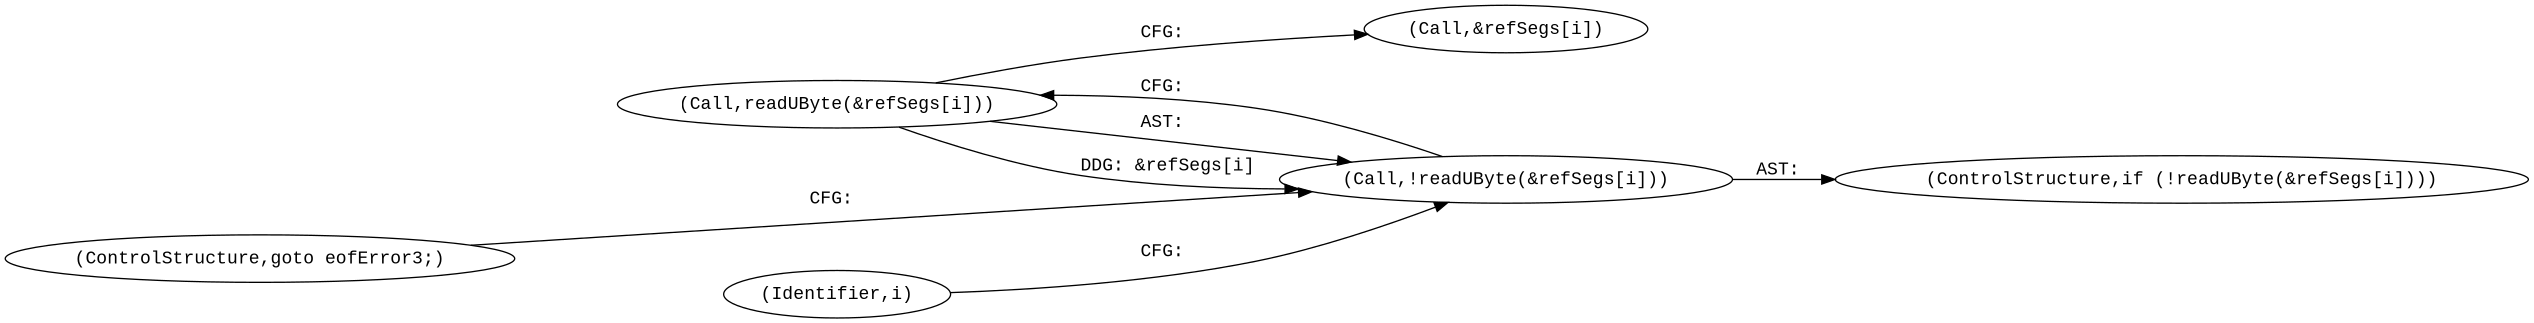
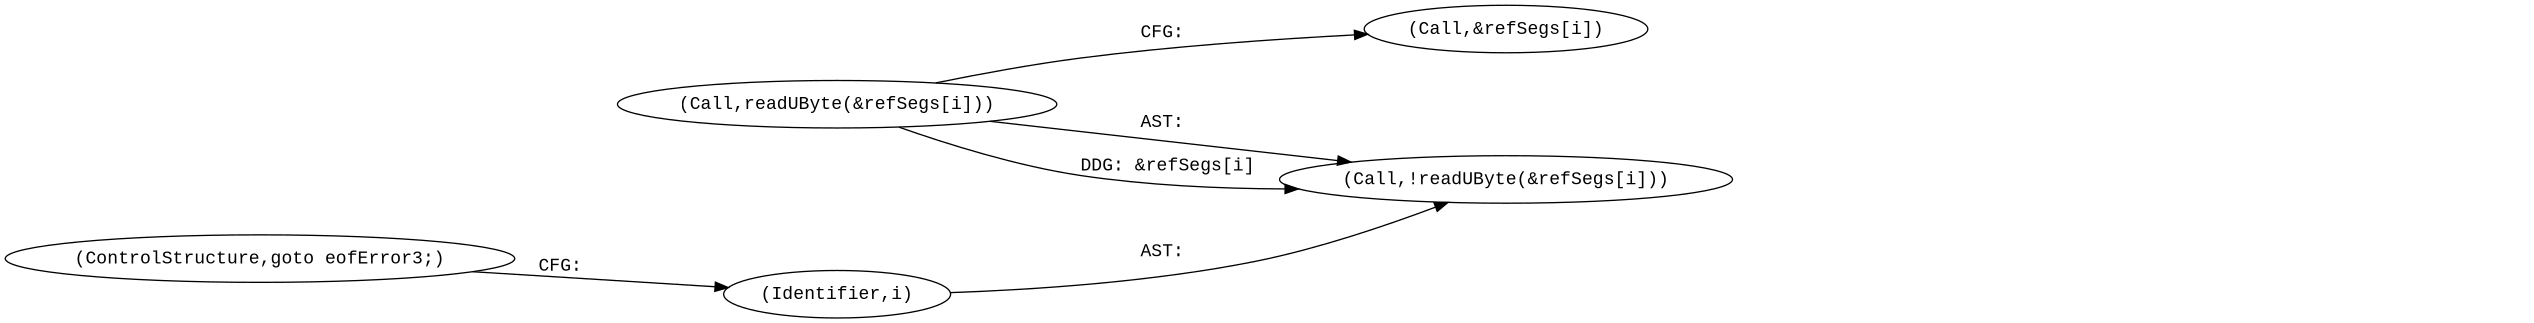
(1251, 108) -> none
(2182, 179) -> none
(885, 219) -> (594, 279)
(1168, 251) -> (1168, 251)
